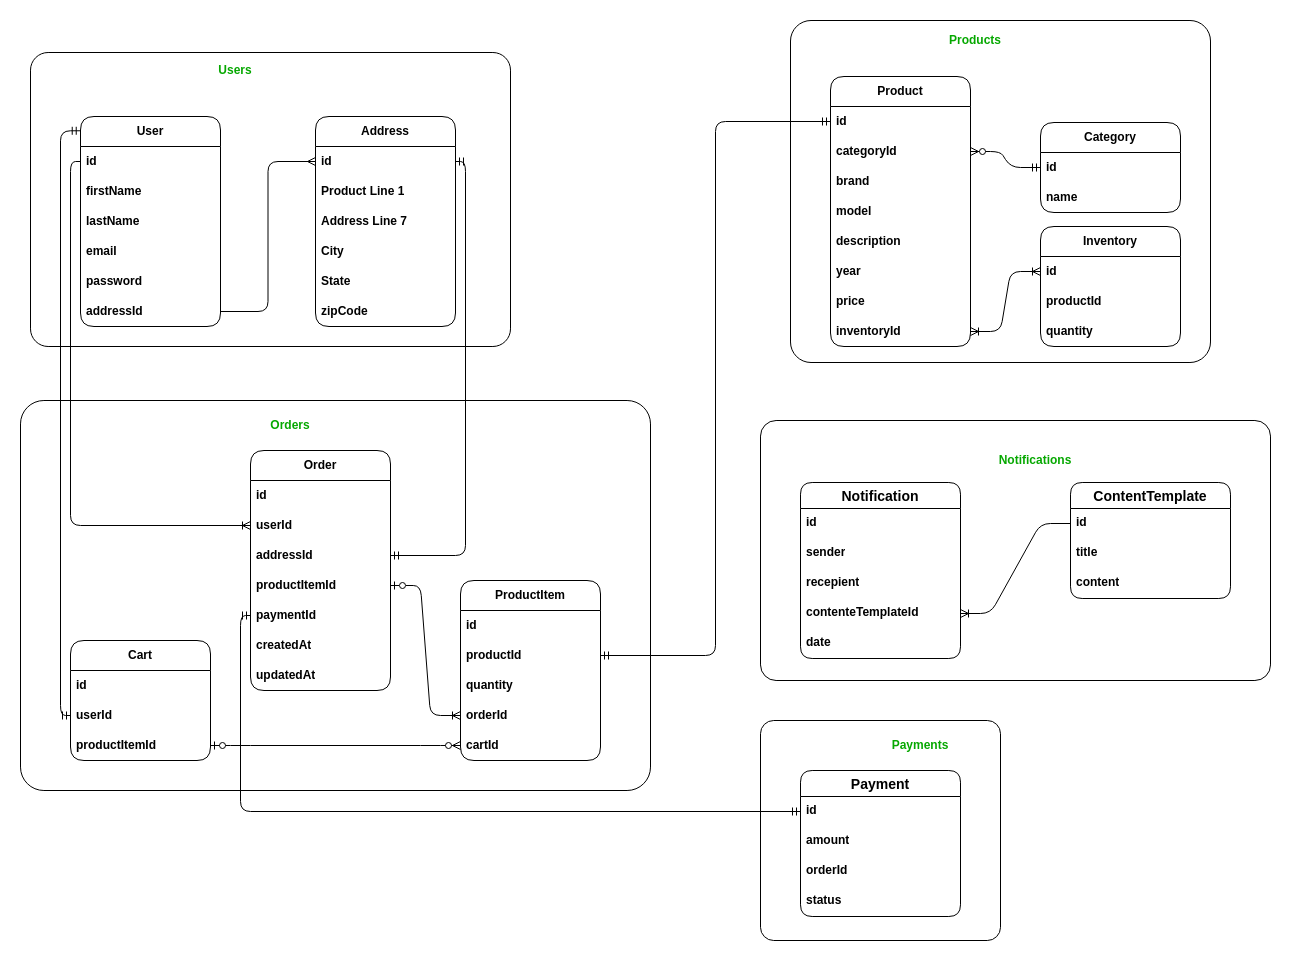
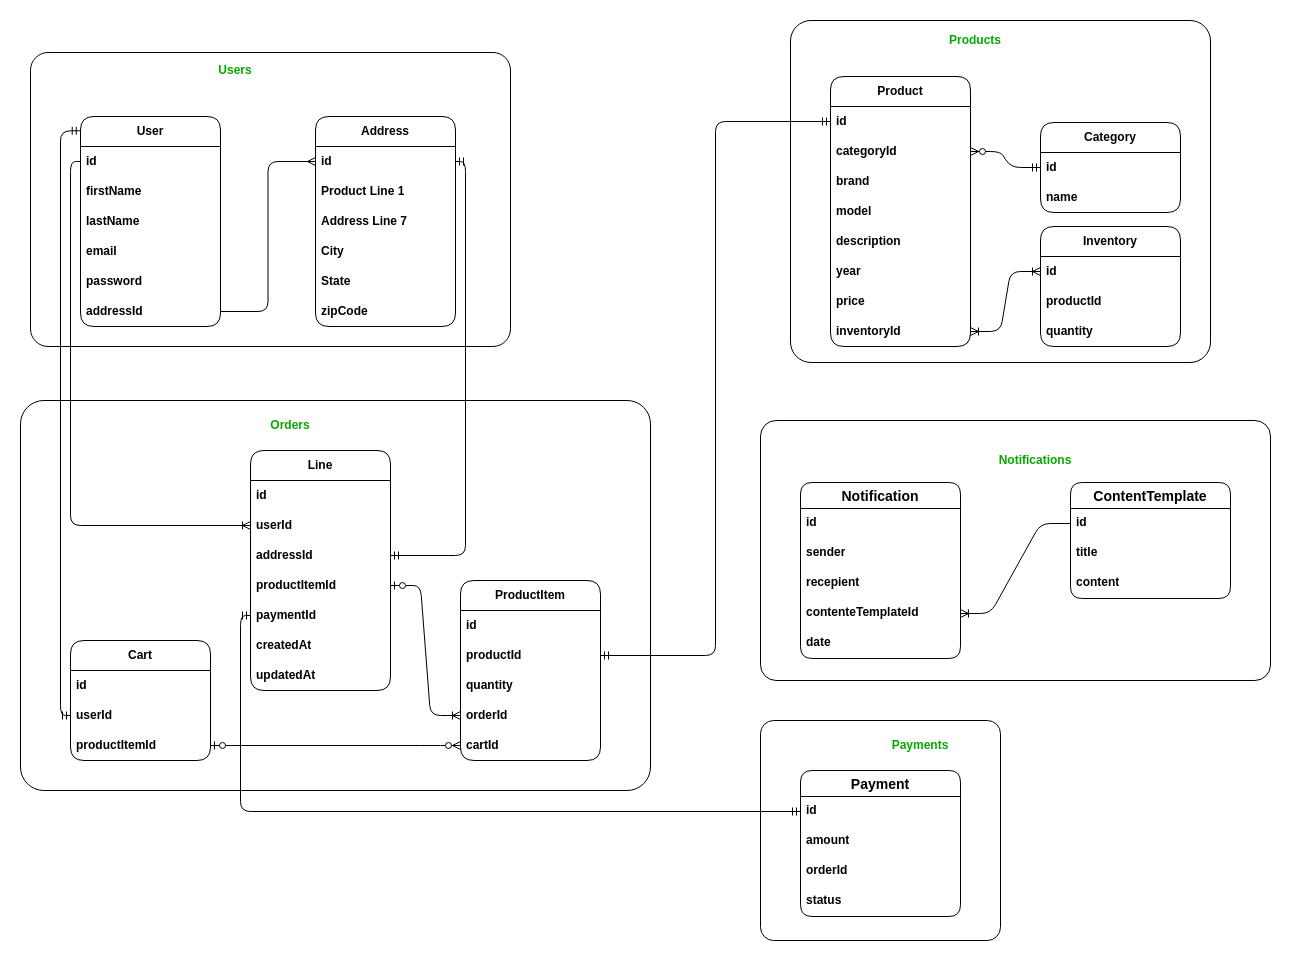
(321, 466) -> (321, 466)
